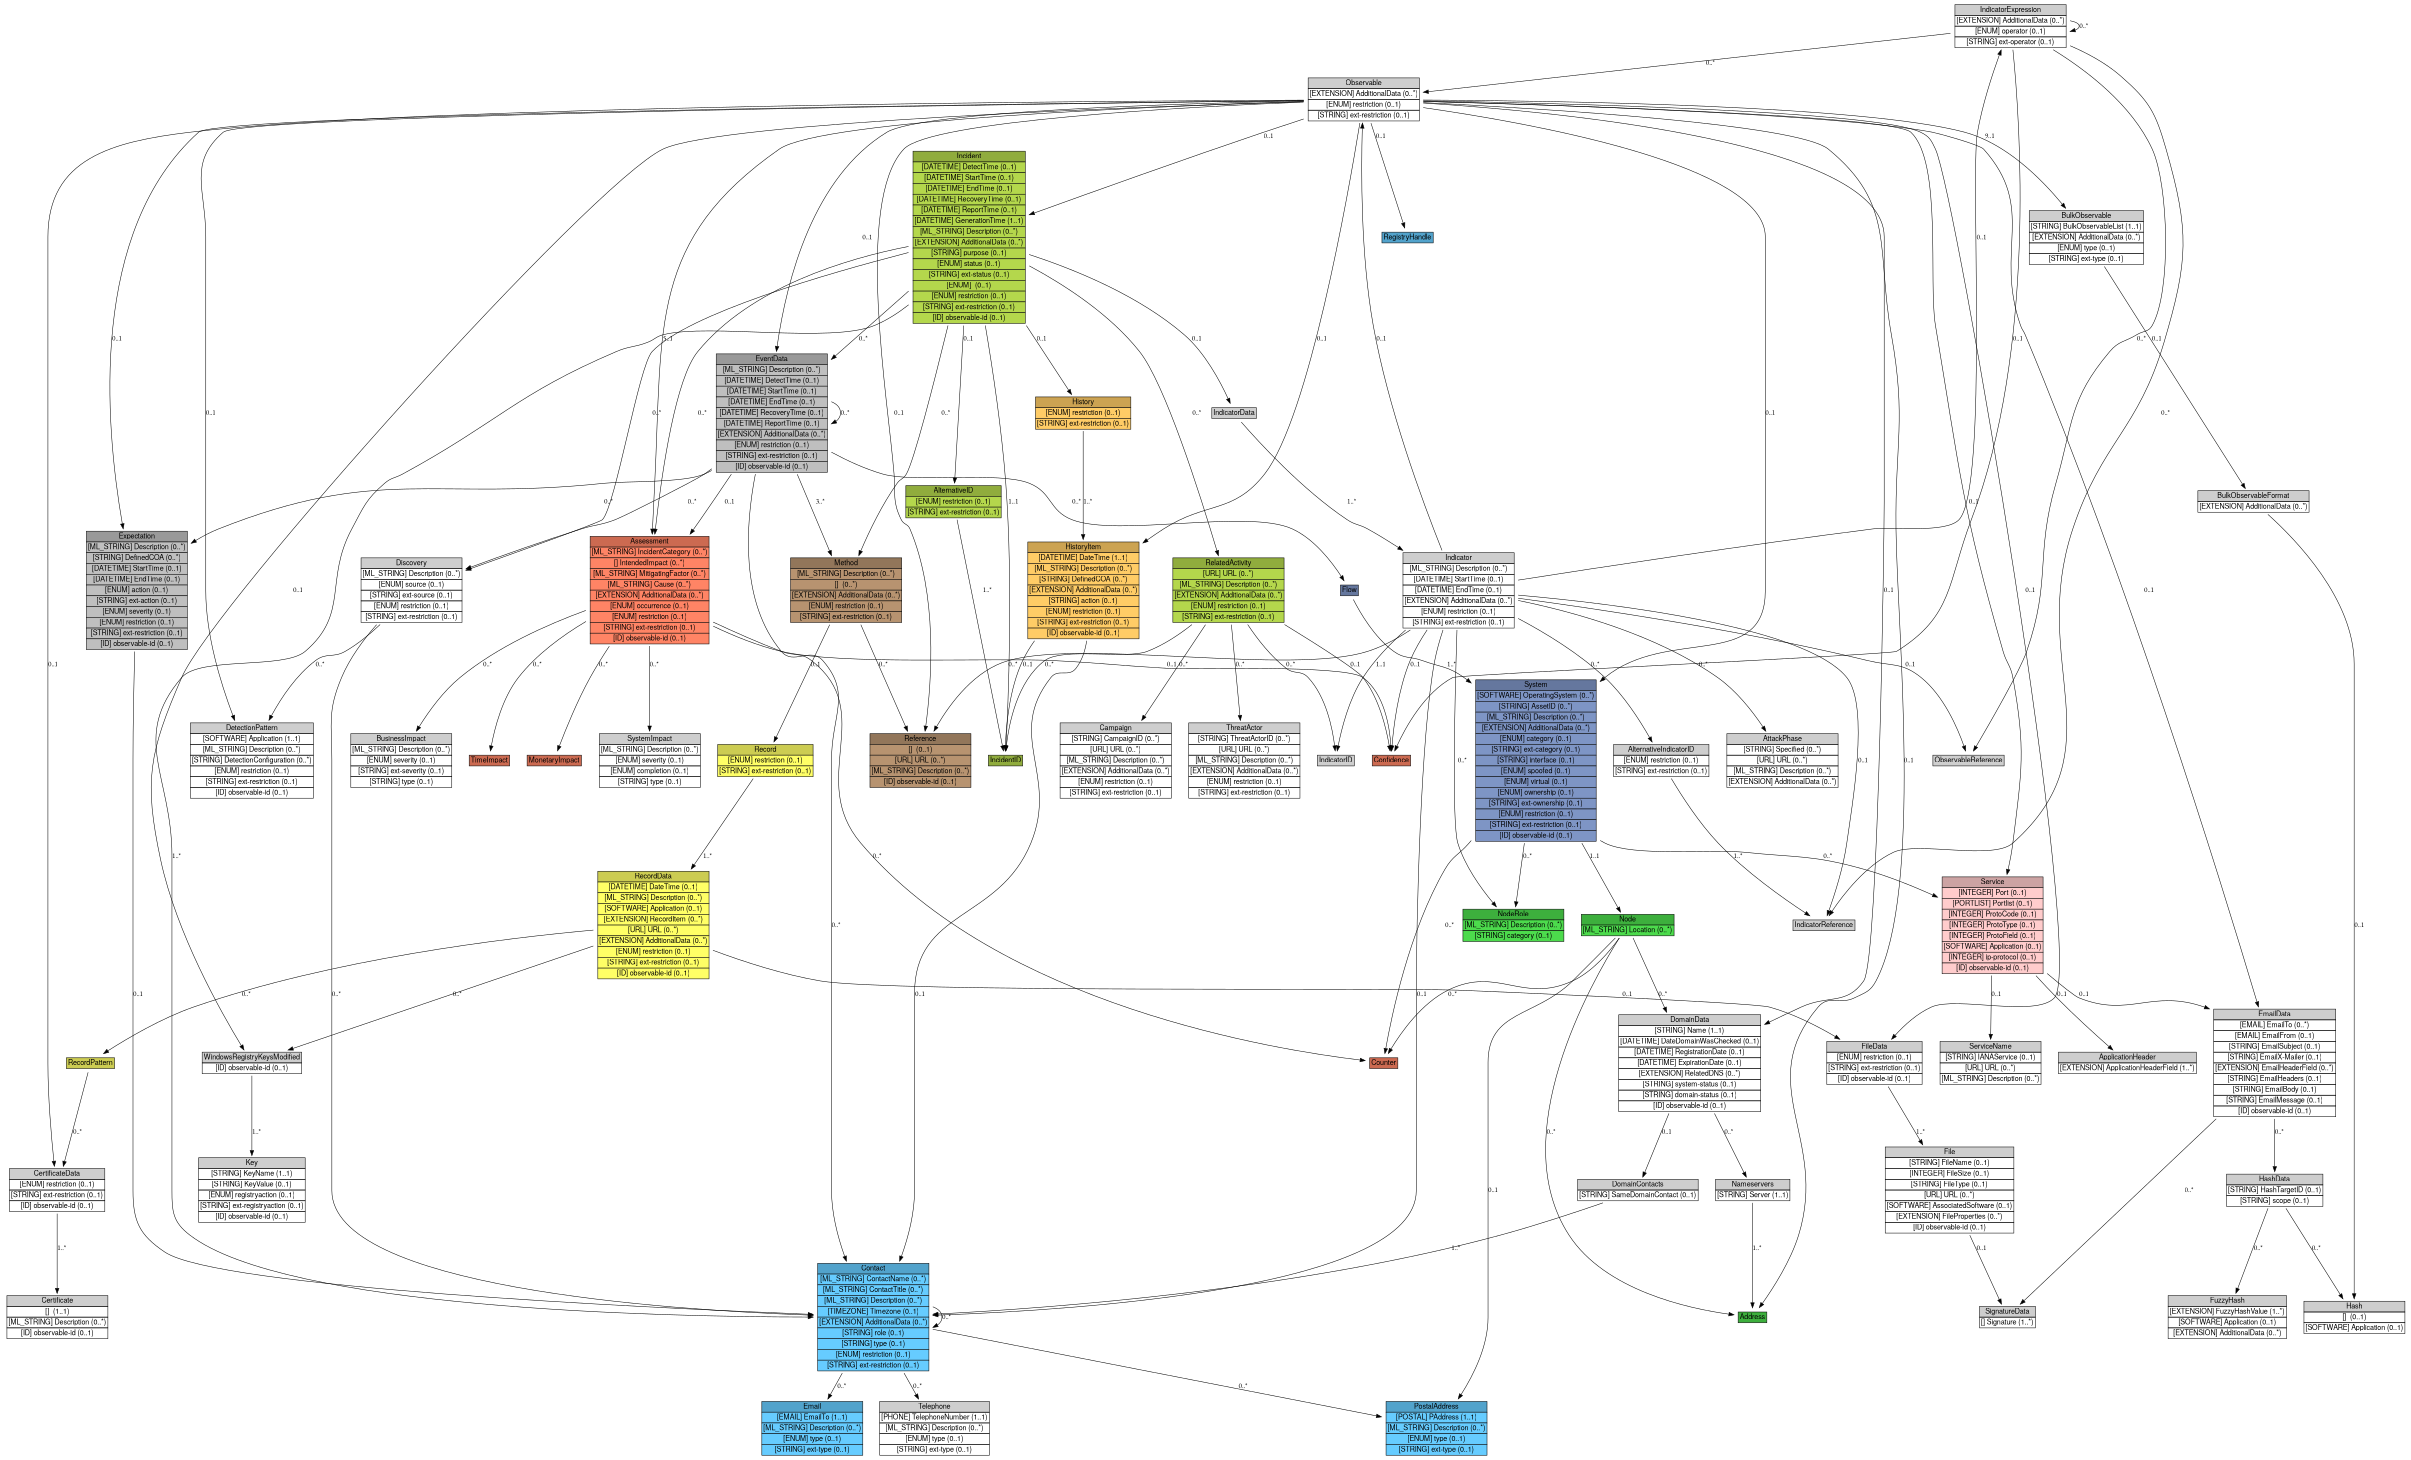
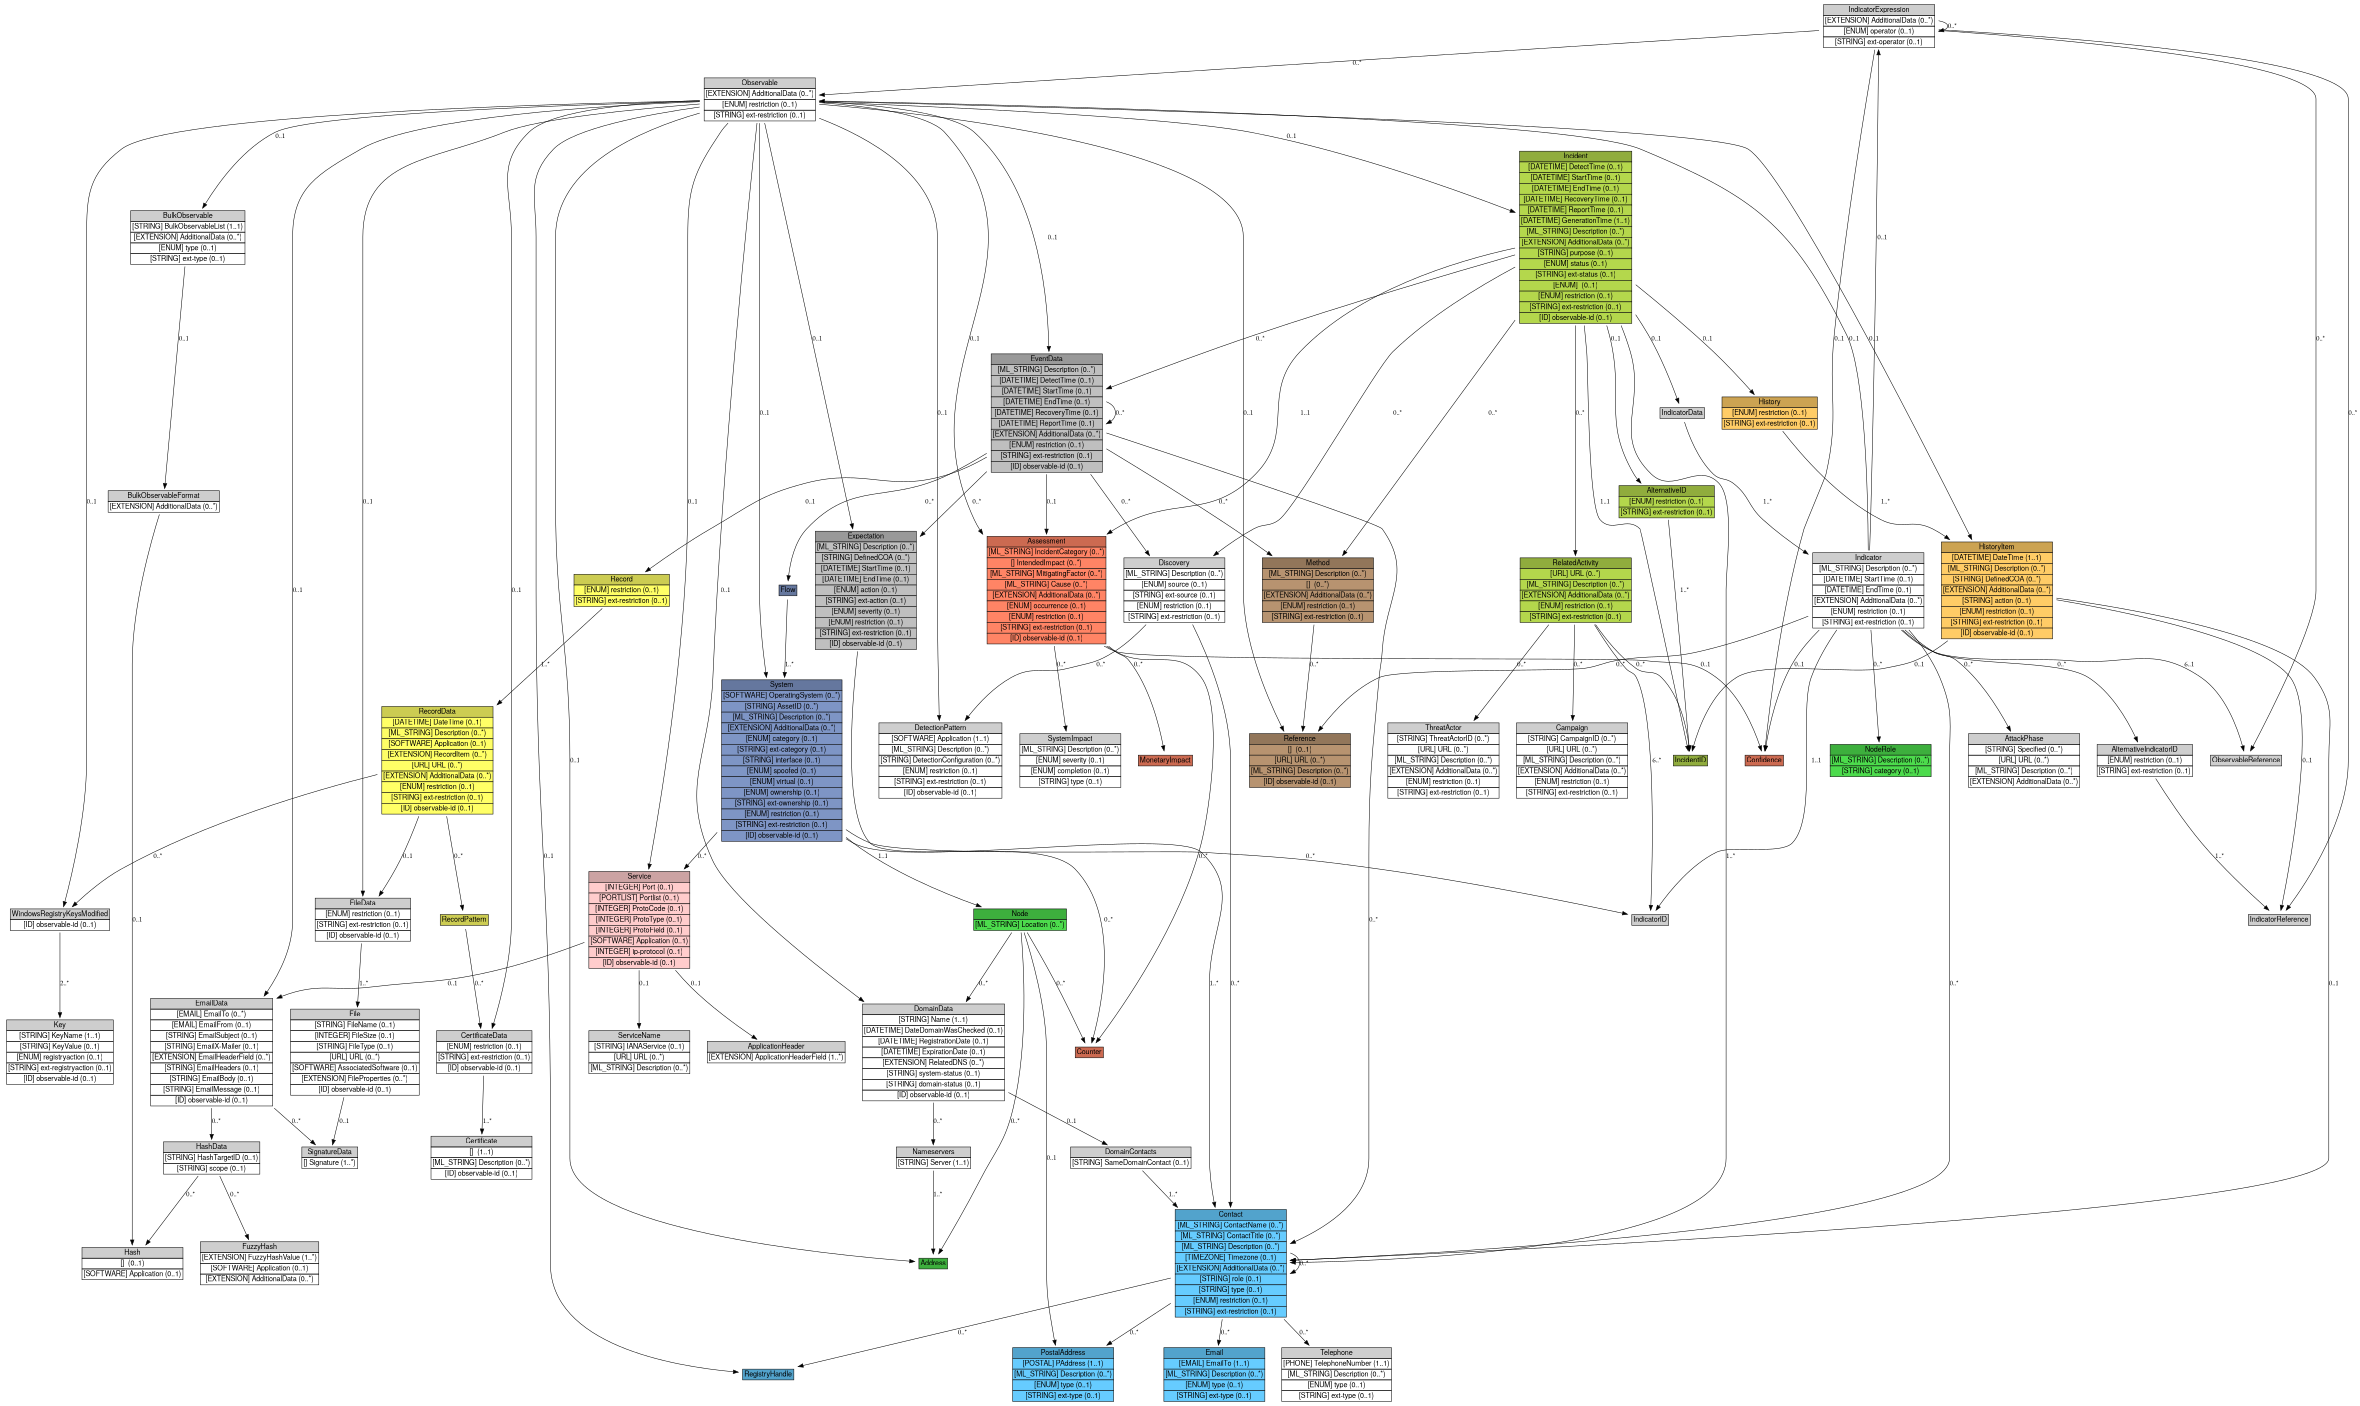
(1990, 136) -> (280, 136)
(668, 339) -> (975, 339)
(702, 413) -> (1305, 413)
(820, 501) -> (1223, 501)
(1803, 649) -> (2284, 671)
(1291, 664) -> (1657, 760)
(1910, 664) -> (2189, 664)
(1355, 671) -> none
(803, 681) -> (809, 482)
(401, 760) -> none
(489, 760) -> none
(1520, 872) -> (1235, 854)
(138, 994) -> (1214, 983)
(1422, 994) -> (1954, 983)
(257, 1132) -> (65, 983)
none -> (987, 1322)
